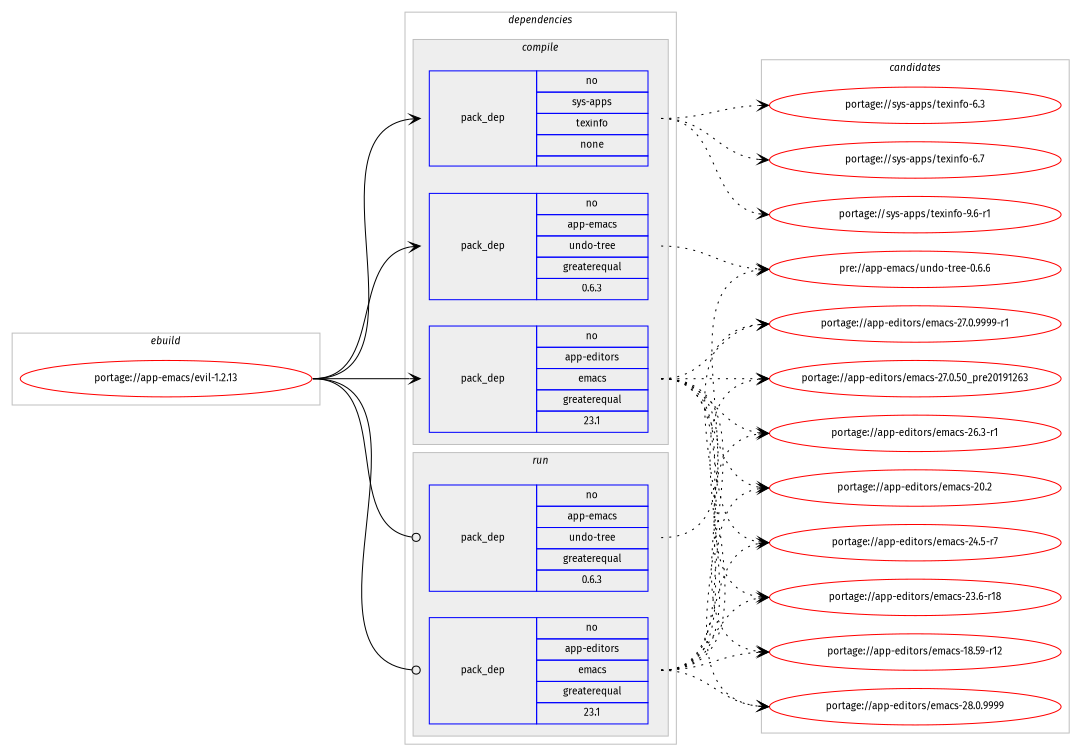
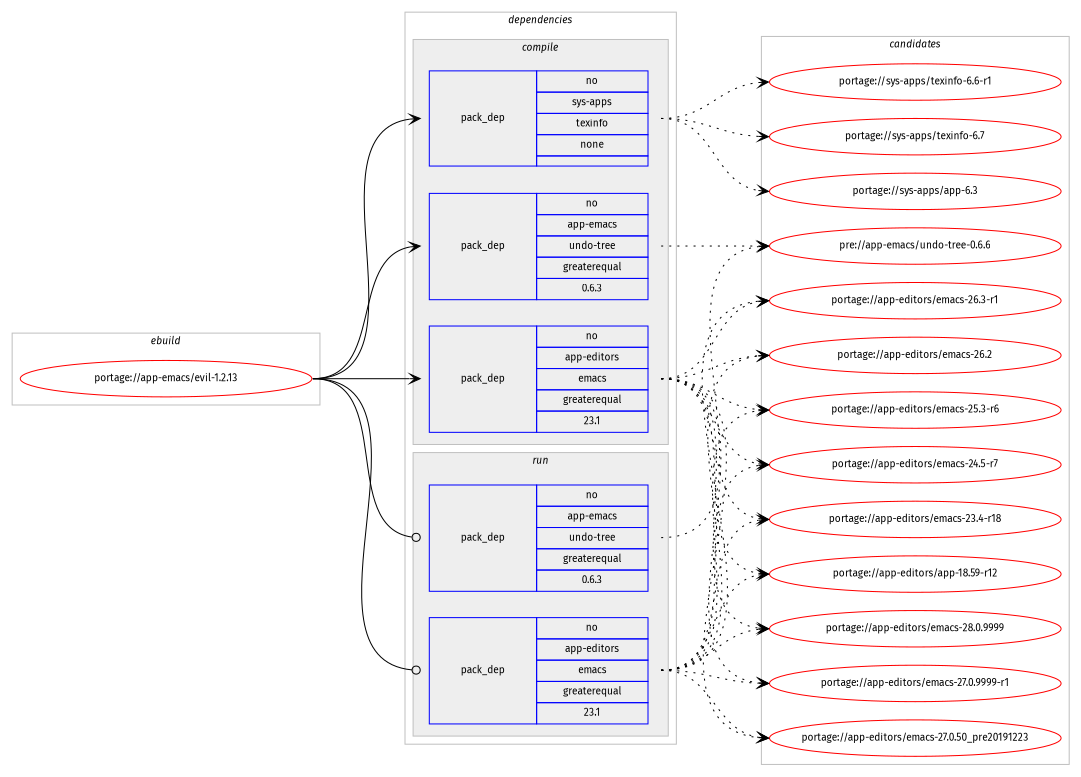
(915, 105) -> (915, 191)
(915, 215) -> (915, 82)
(915, 379) -> (915, 738)
none -> (915, 410)
(915, 488) -> (915, 355)
(915, 597) -> (915, 519)
(915, 652) -> (915, 574)
